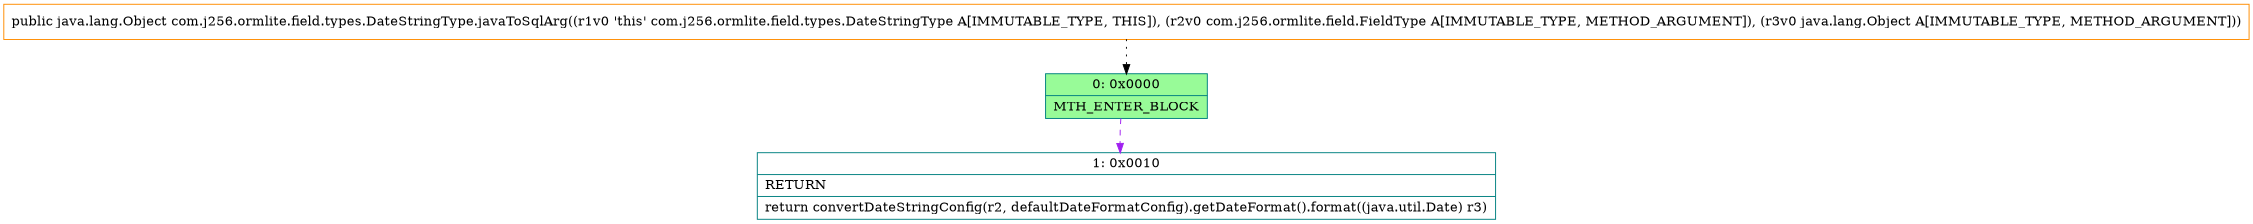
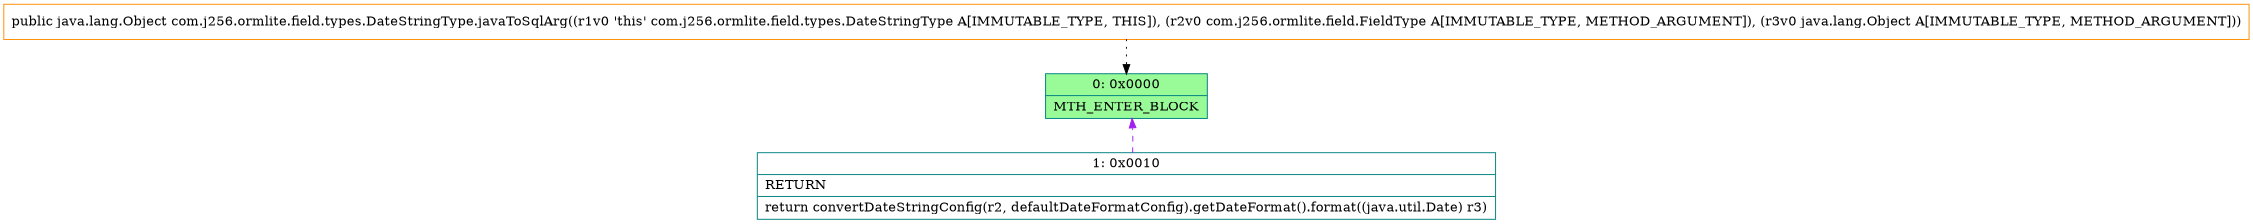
(1120, 131) -> (1133, 141)
